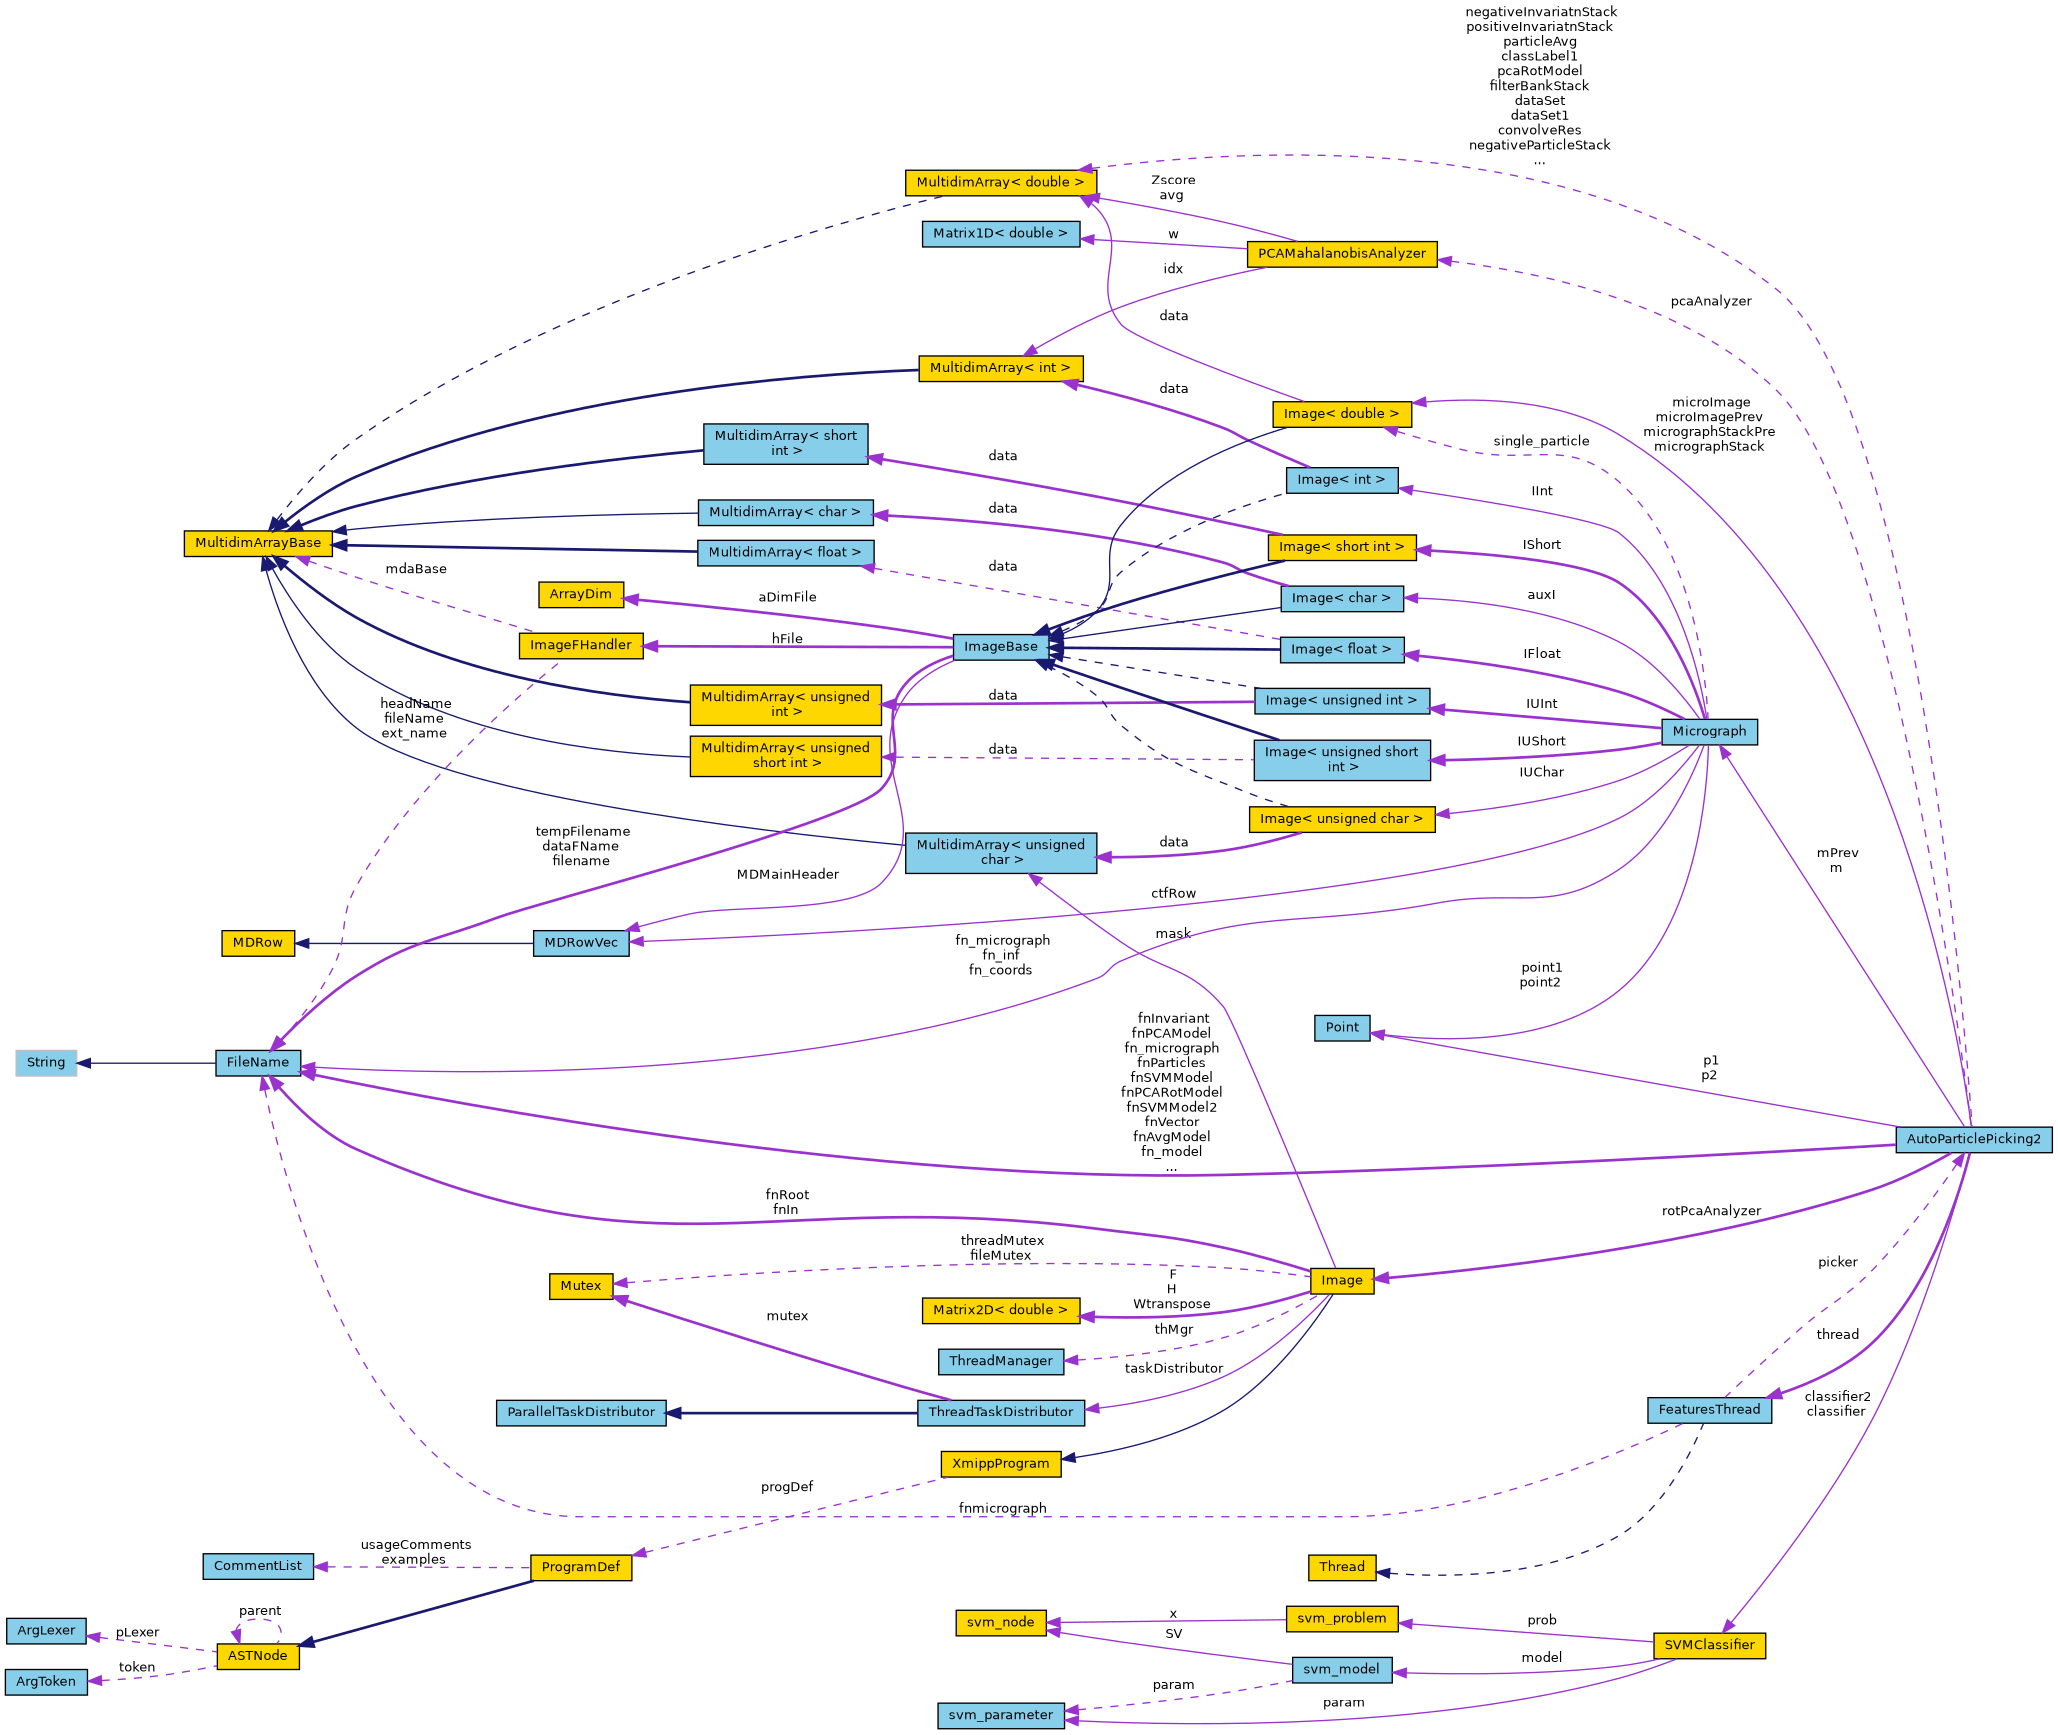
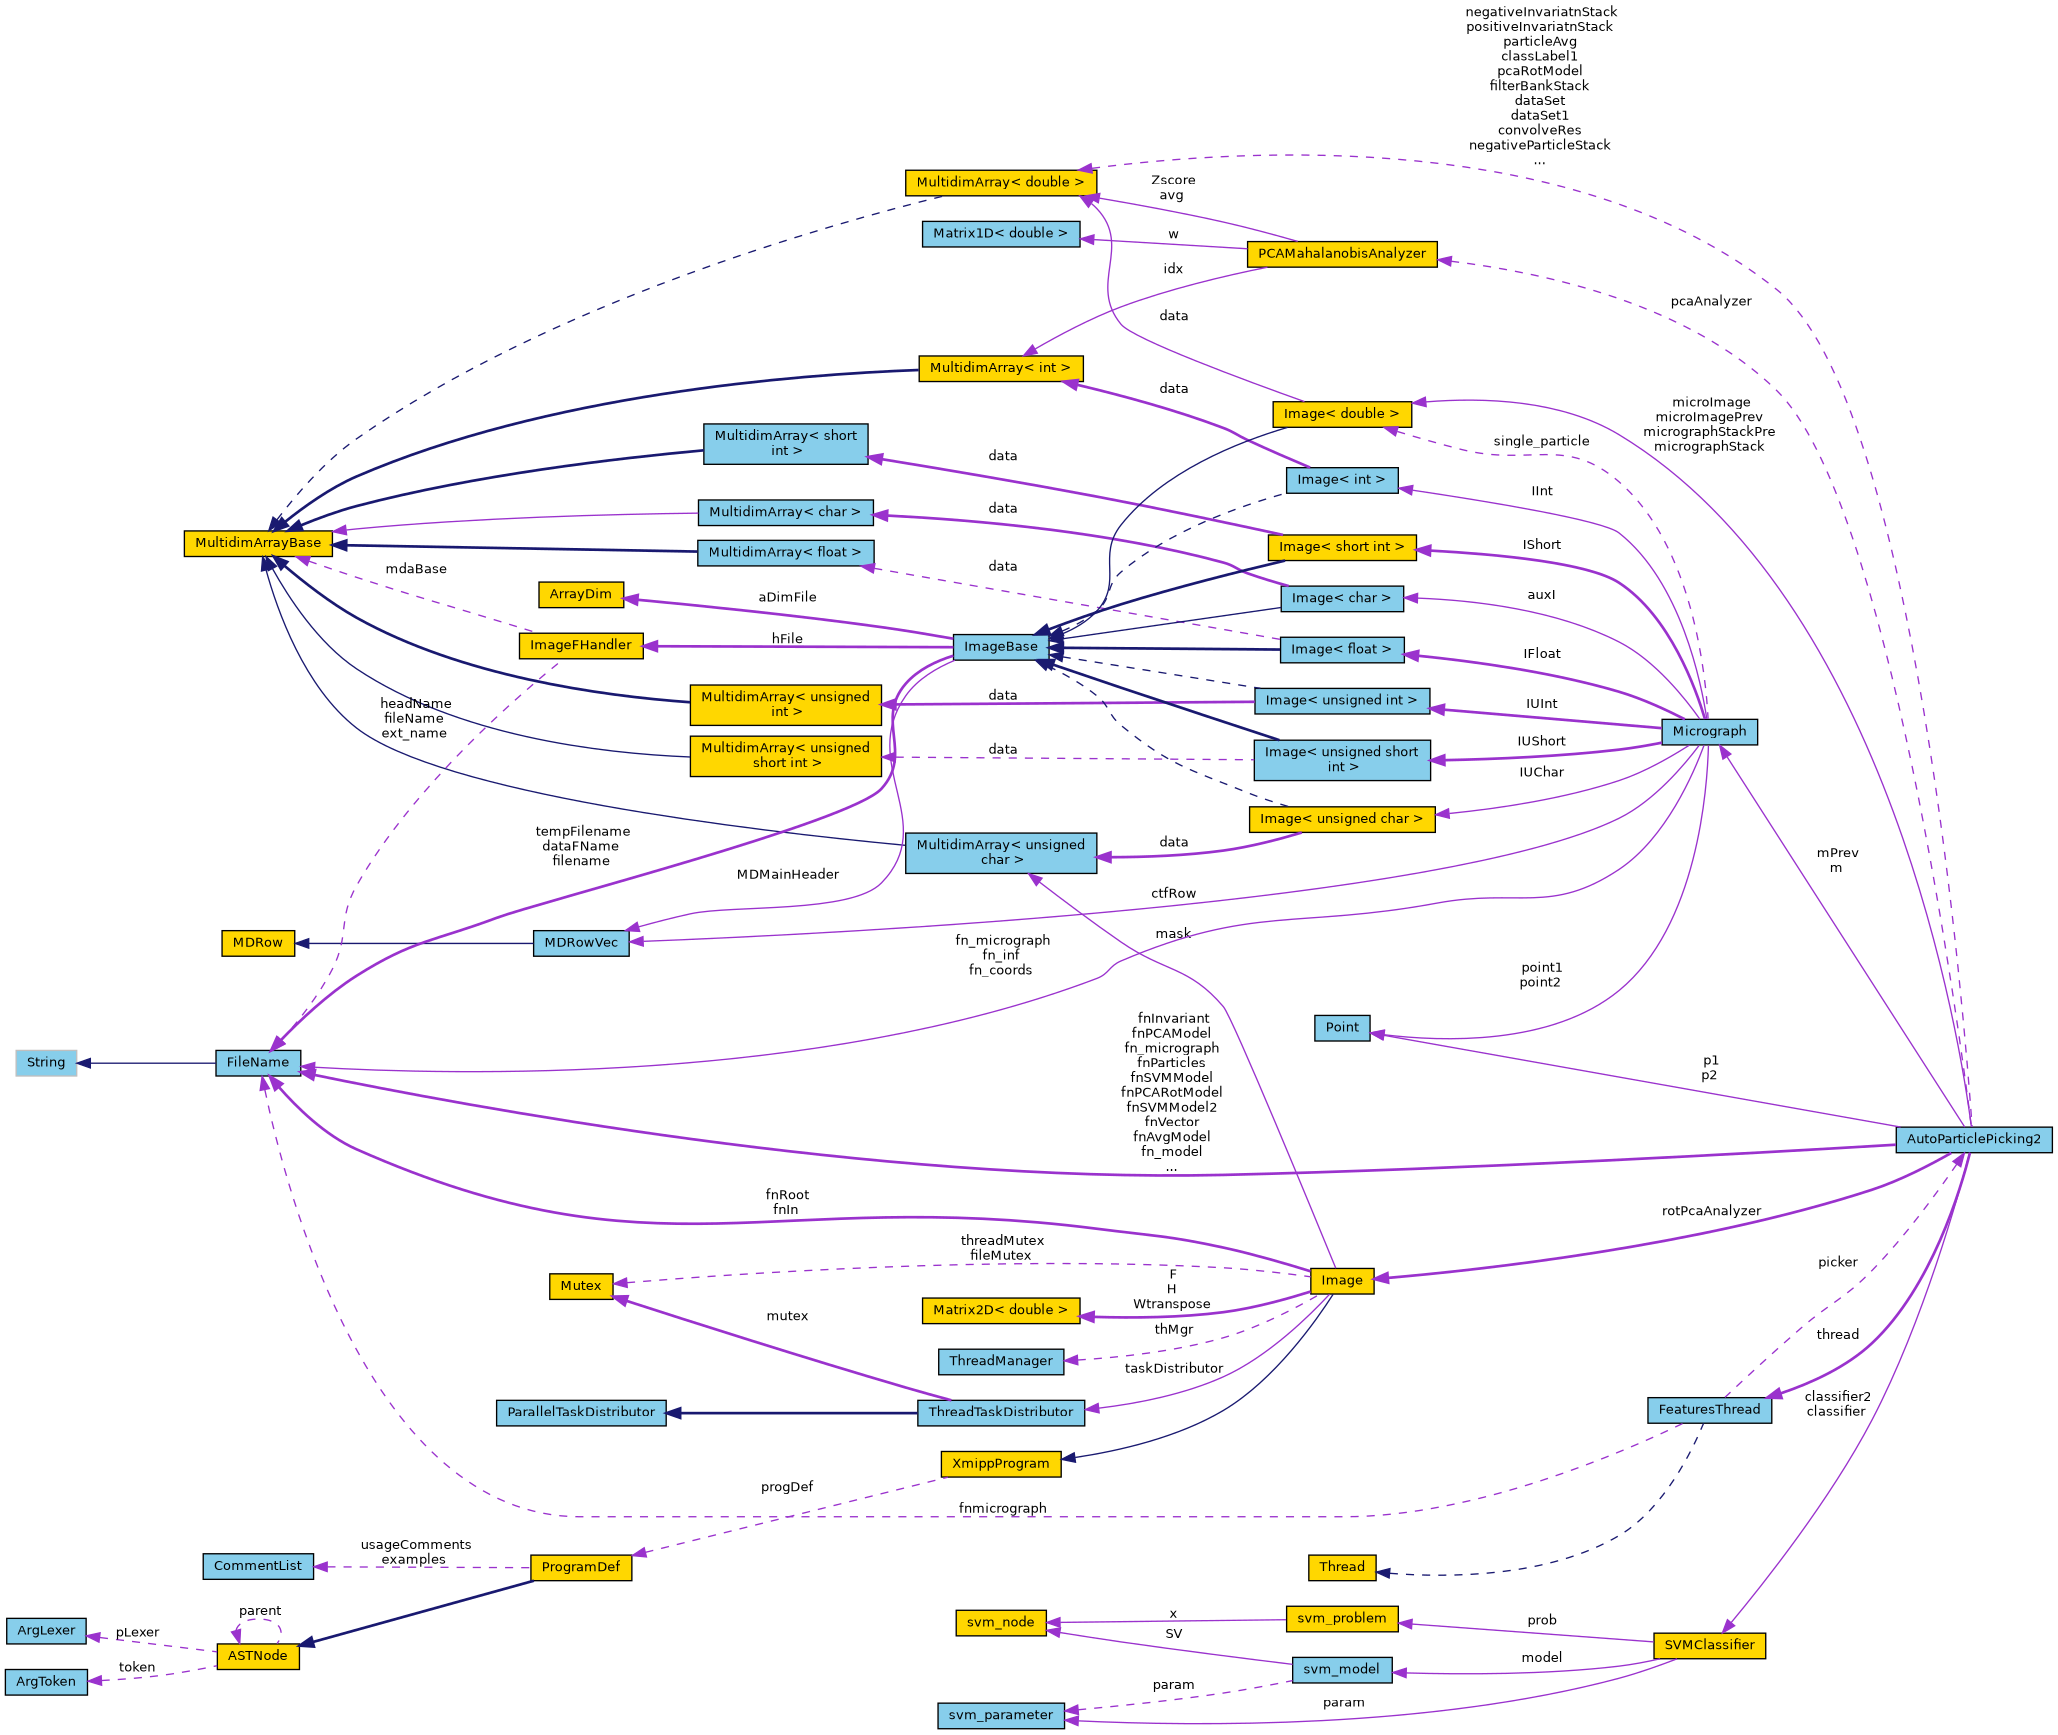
(522, 518) -> (522, 518)
